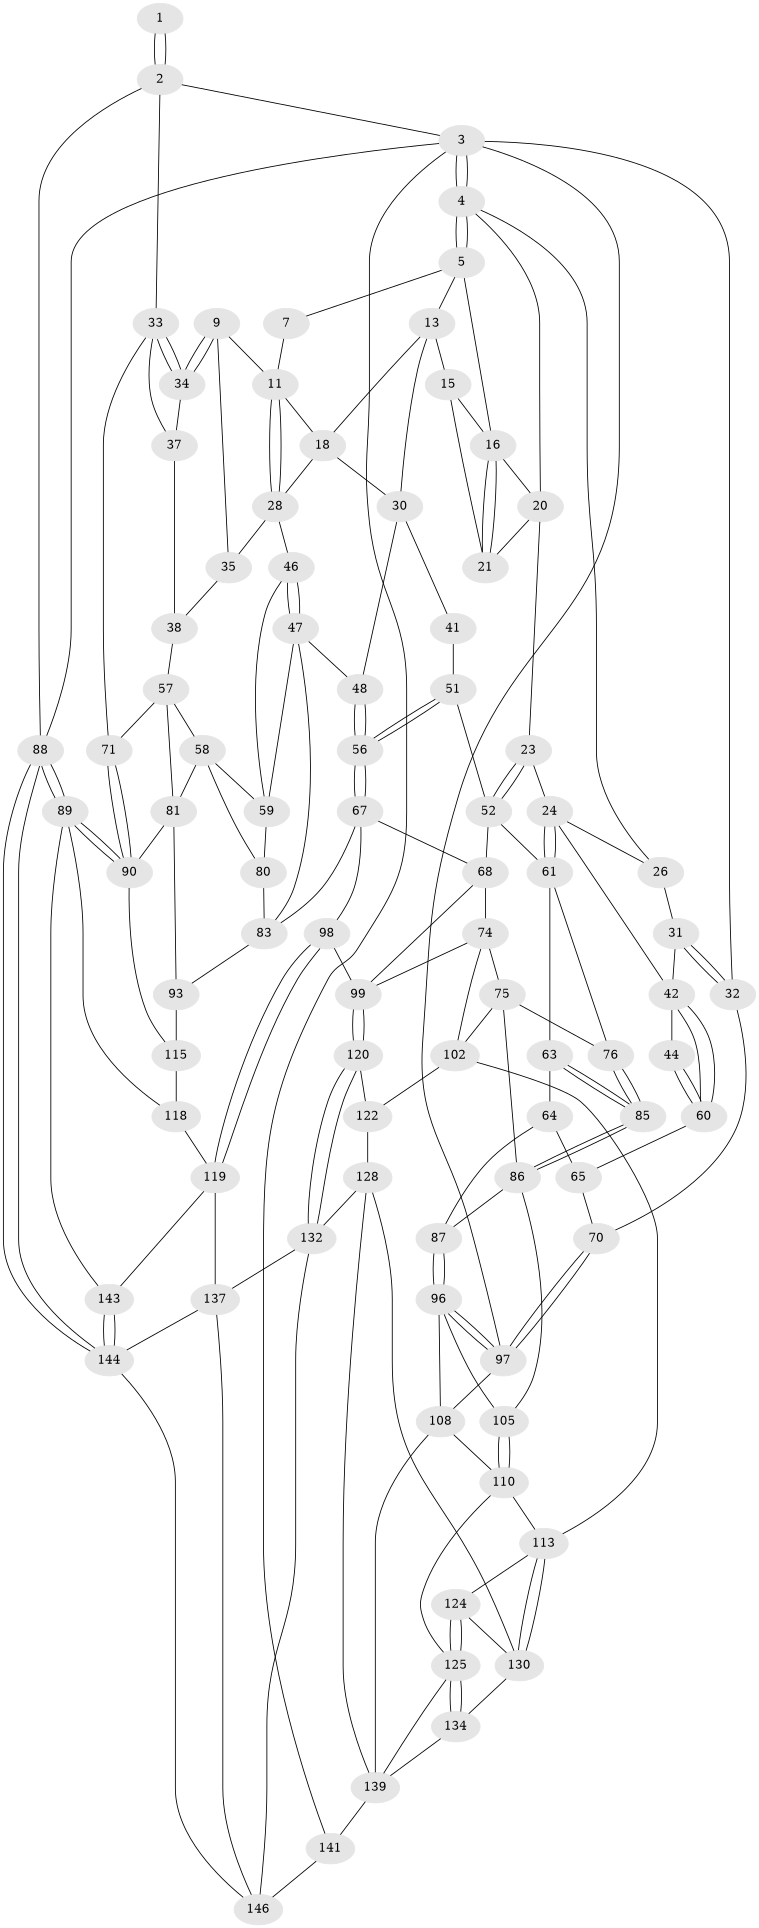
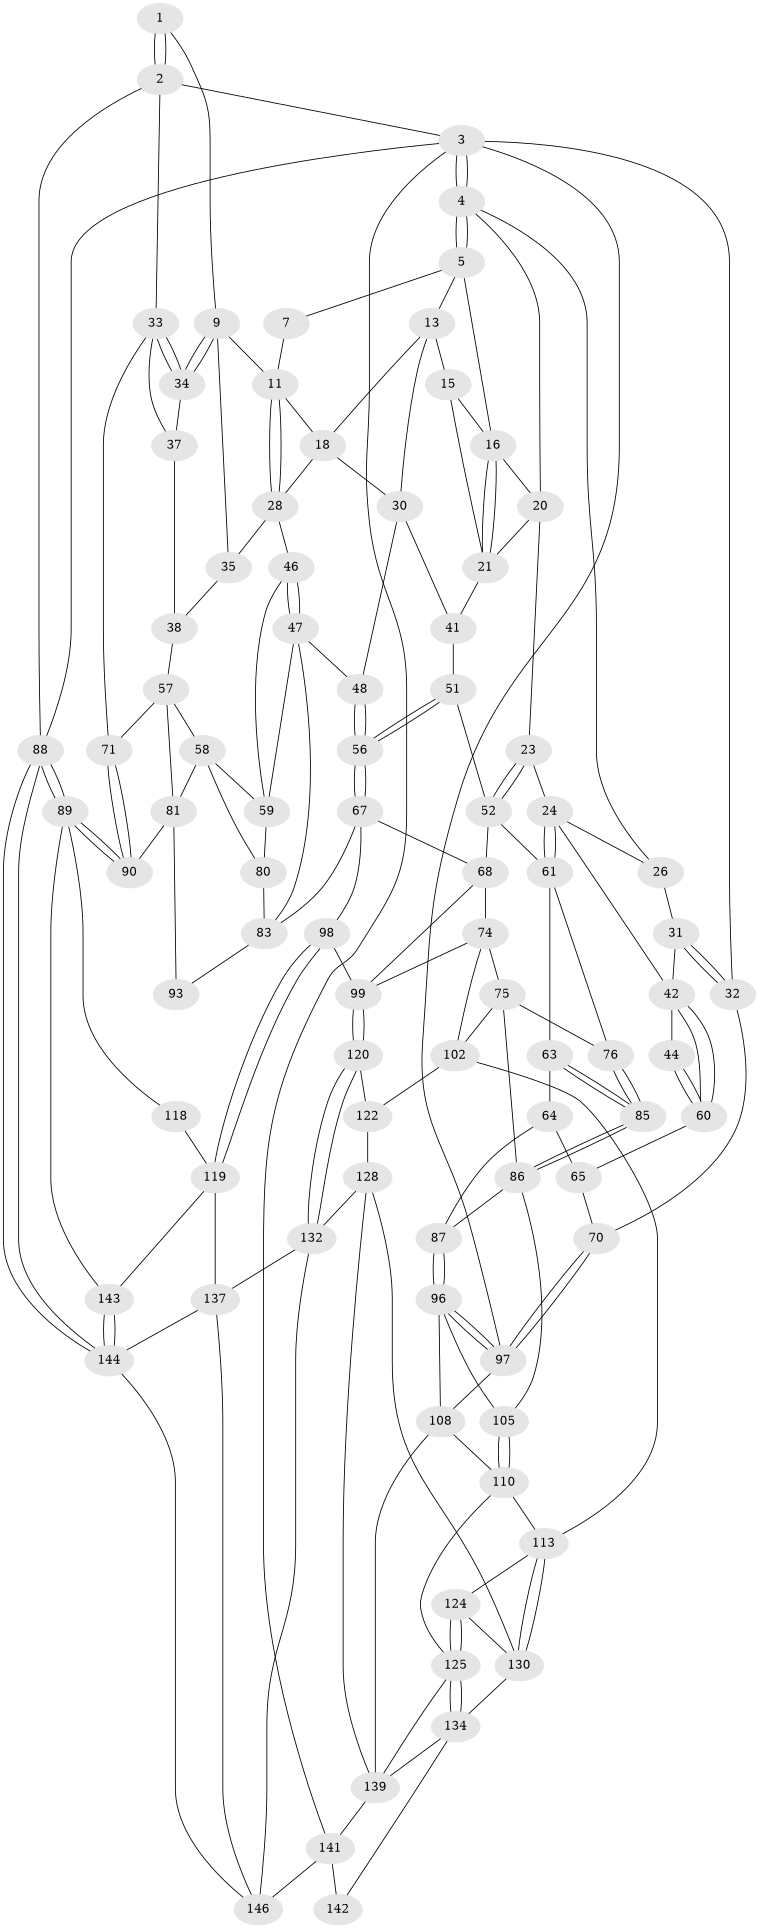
none -> (210, 166)
none -> (469, 598)
(176, 1056) -> none
none -> (338, 1910)
